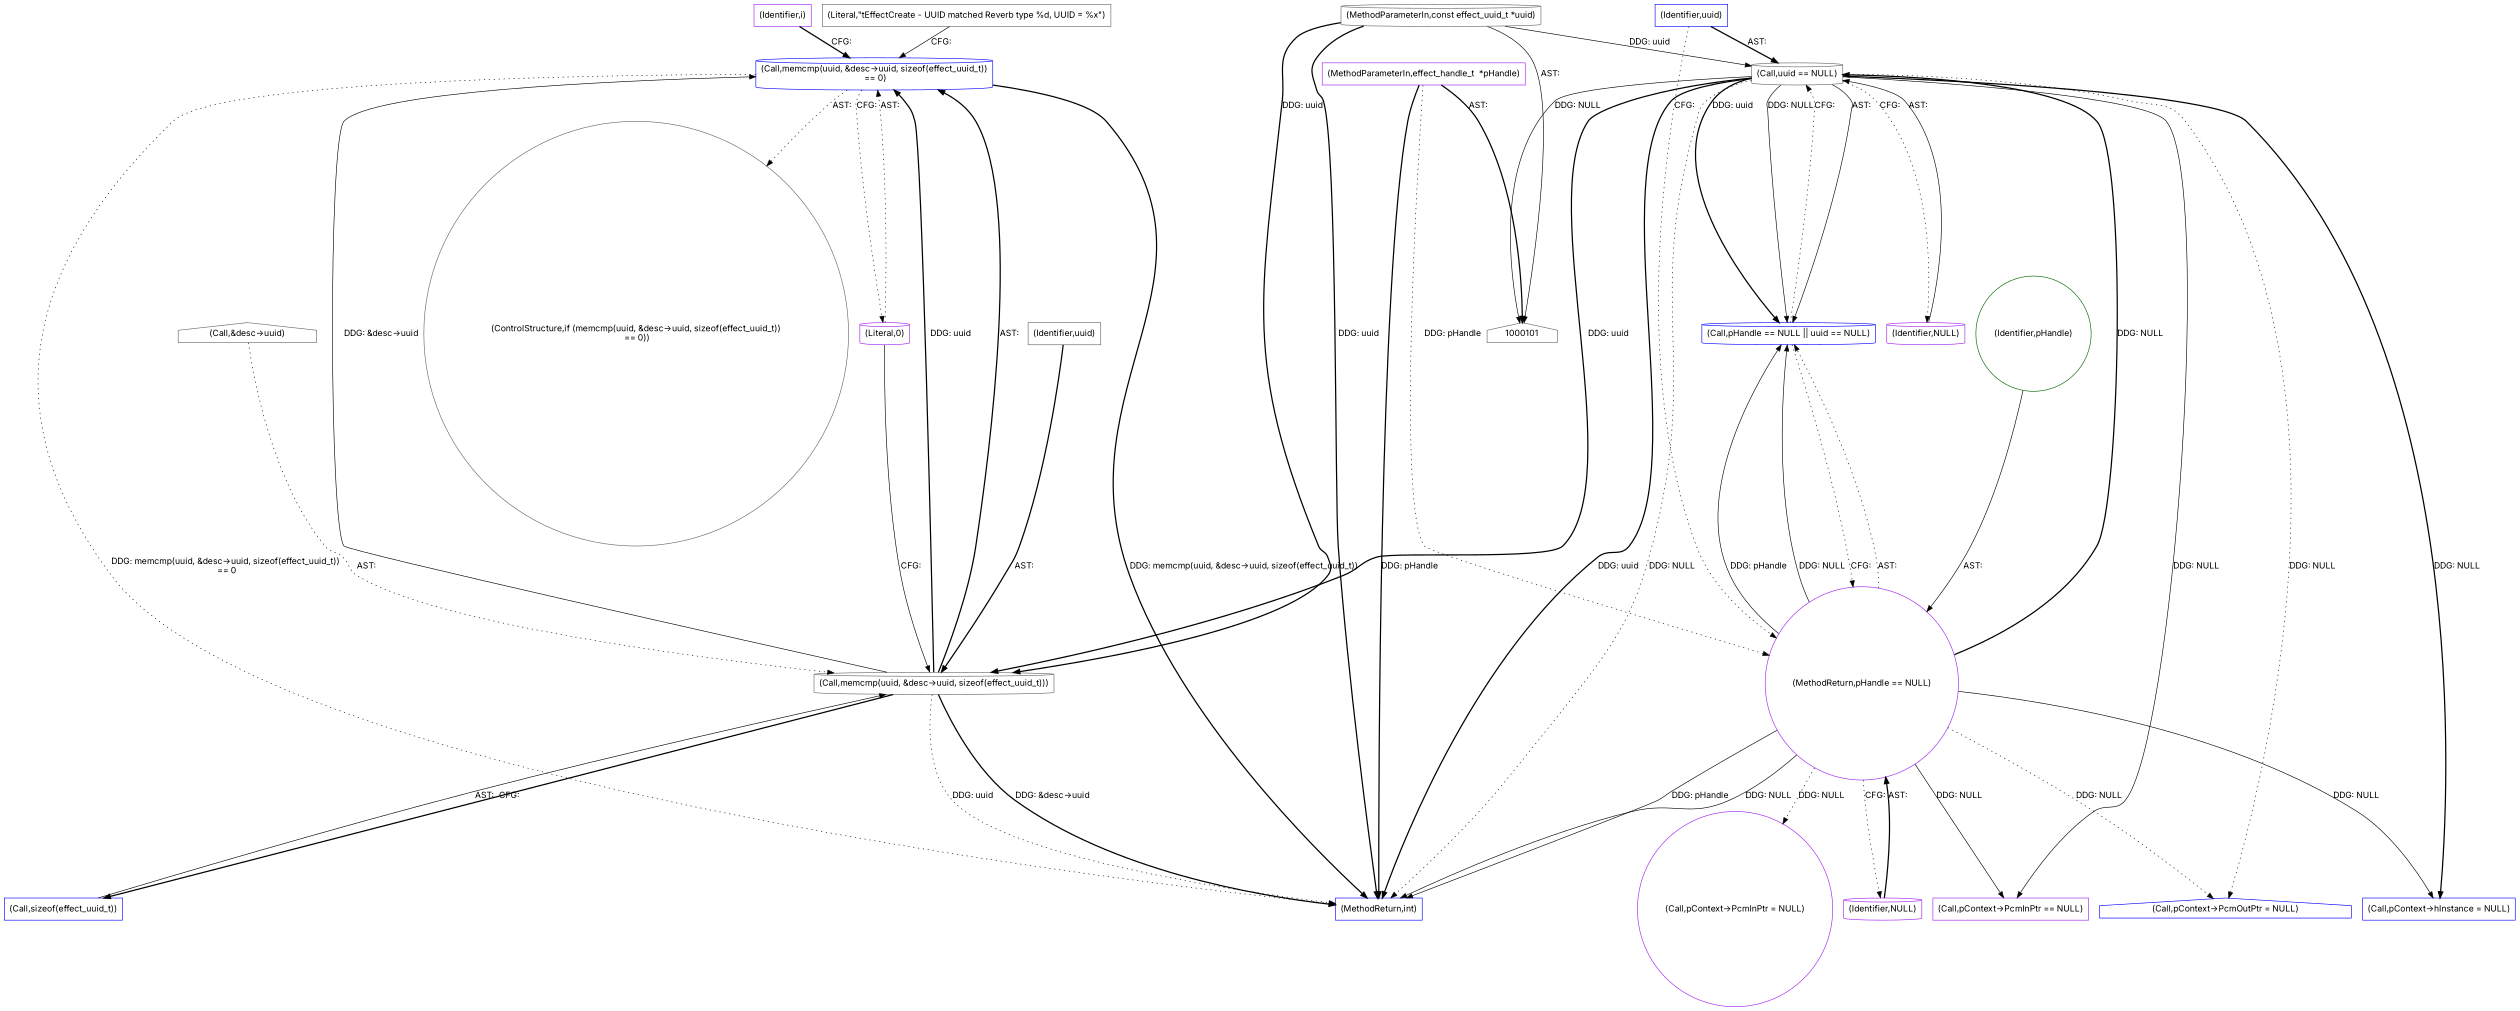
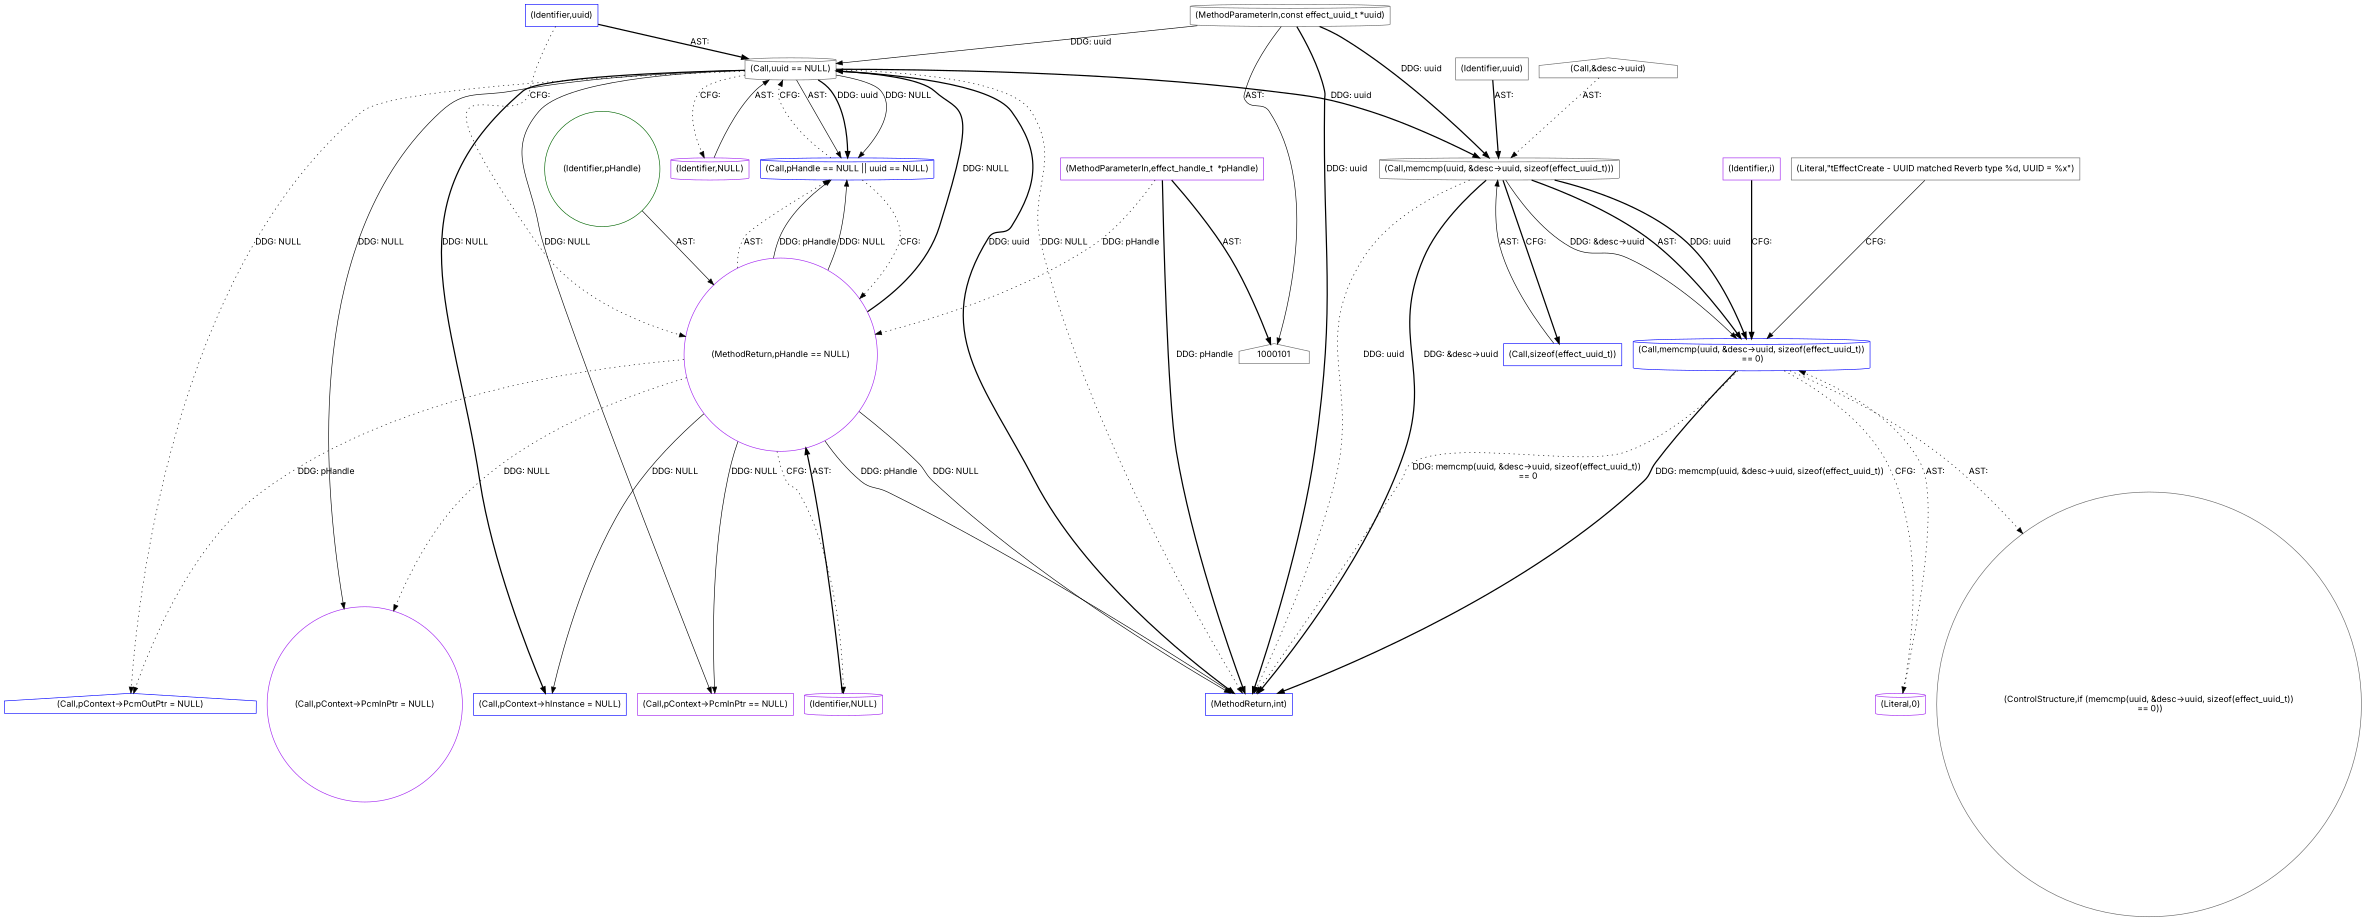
(1553, 104) -> (379, 196)
(891, 508) -> none
(2099, 796) -> (326, 472)
